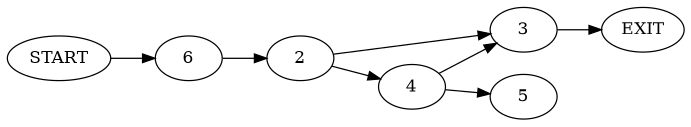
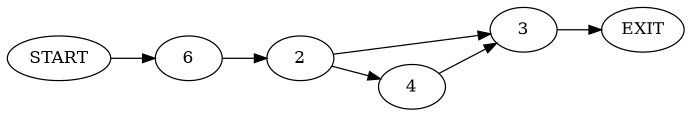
(524, 97) -> none
